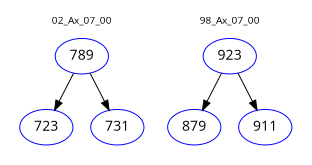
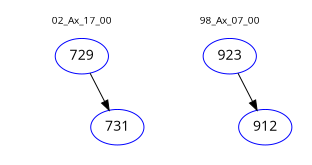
(82, 21) -> (82, 21)
(82, 56) -> (82, 56)
(46, 127) -> none
(194, 127) -> none
(265, 127) -> (265, 127)
